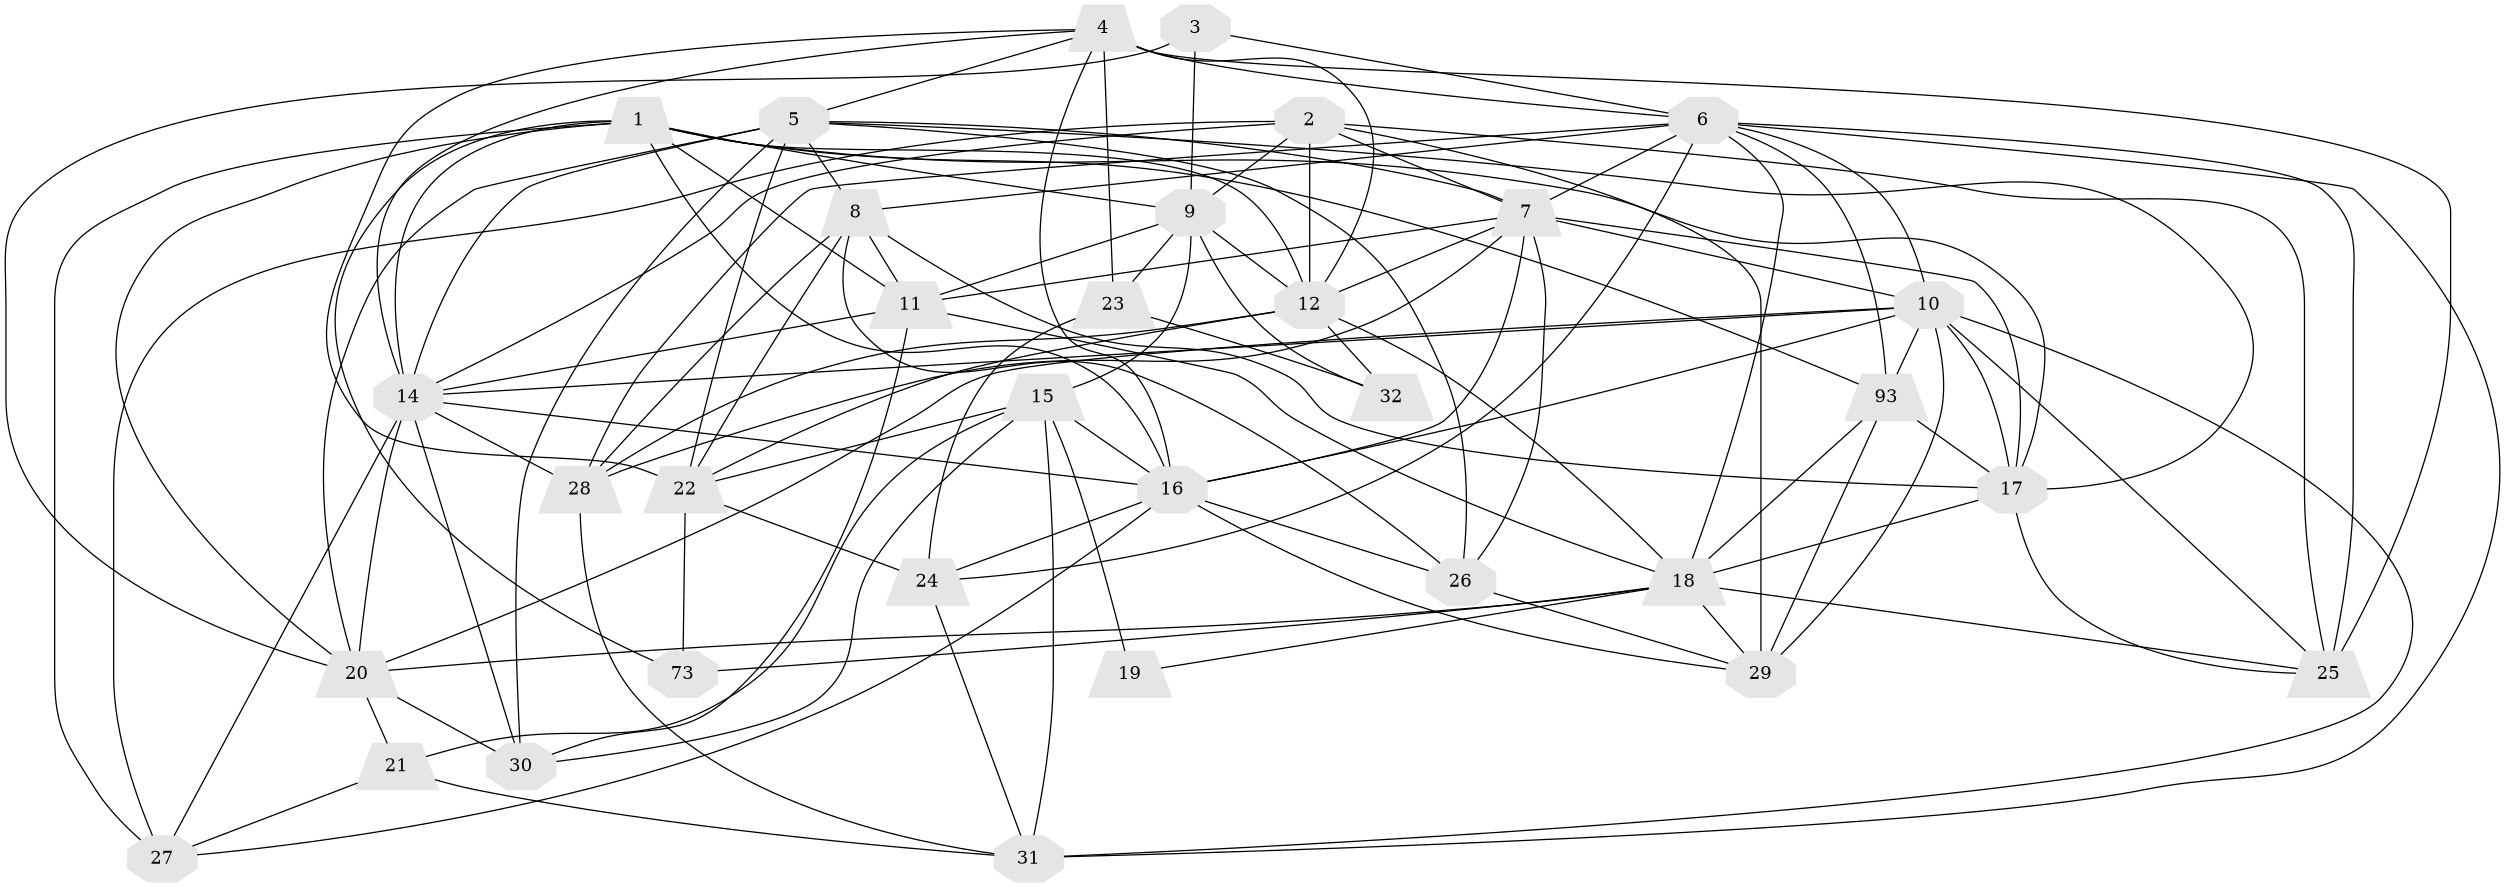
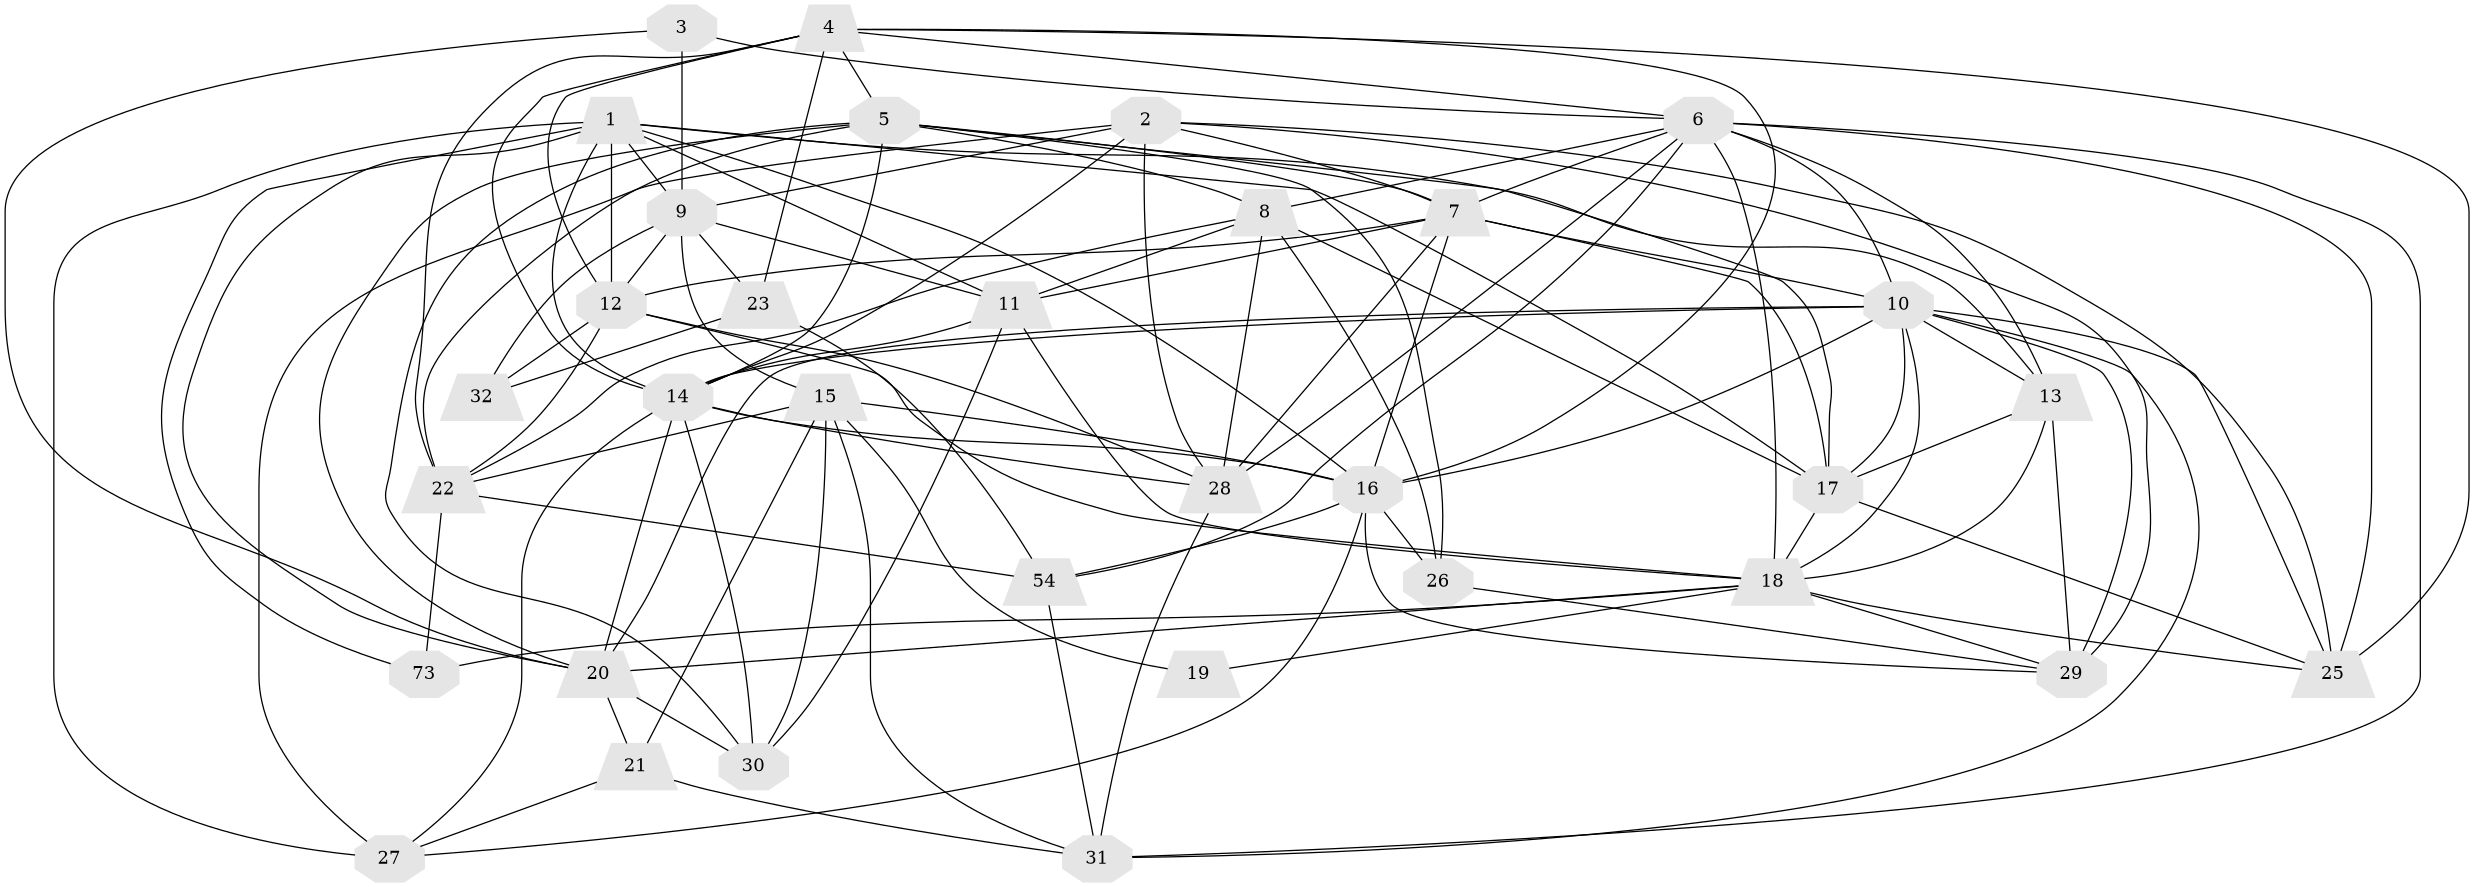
(1310, 220) -> (1152, 310)
(1541, 396) -> none
(1887, 397) -> (2051, 397)
none -> (1905, 470)
(928, 582) -> (1045, 582)
